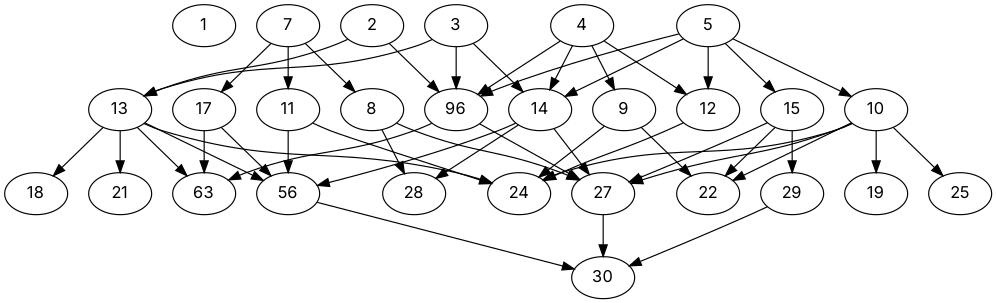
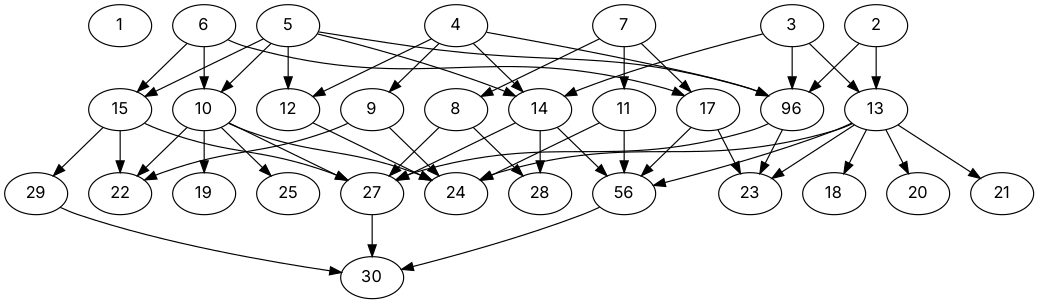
none -> (204, 26)
(204, 194) -> (750, 194)
none -> (918, 194)
